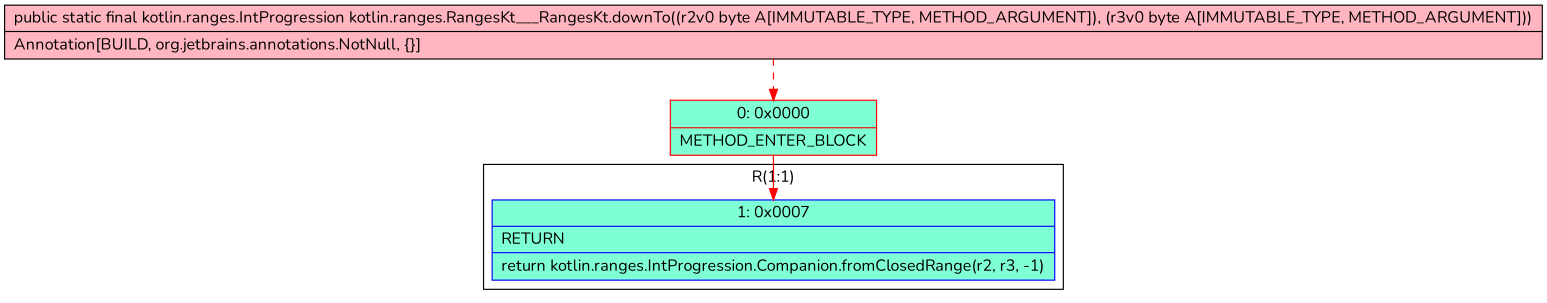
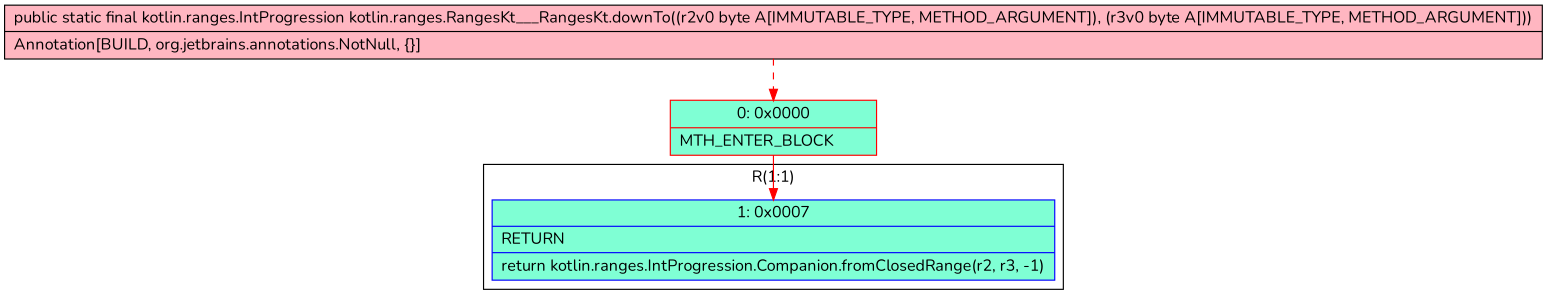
(773, 141) -> (757, 141)
